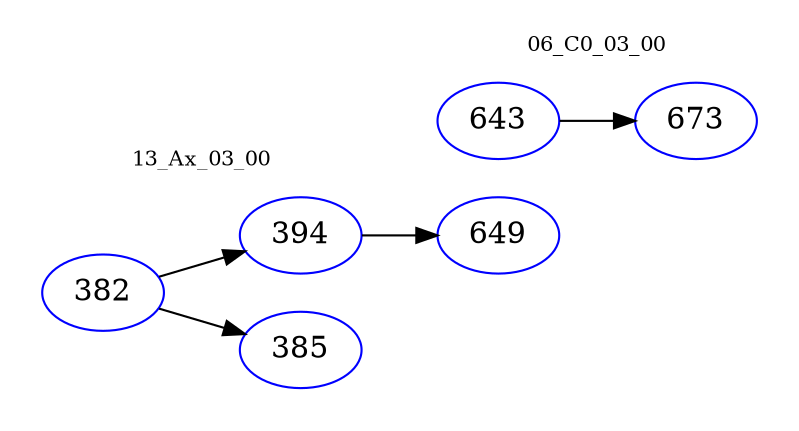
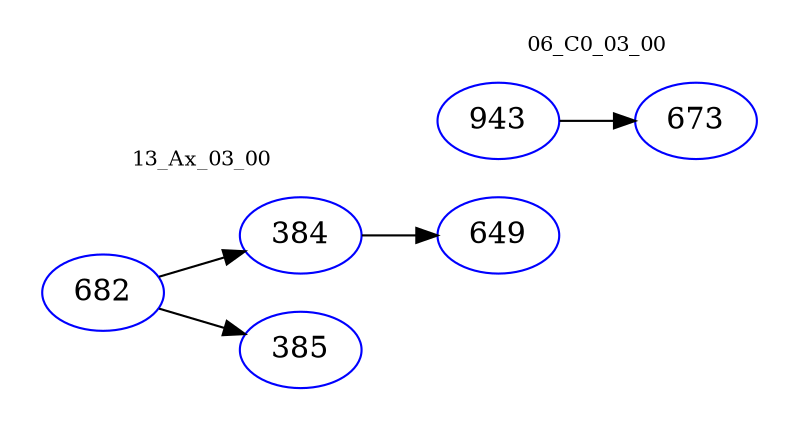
(498, 121) -> (498, 121)
(301, 235) -> (301, 235)
(103, 293) -> (103, 293)
